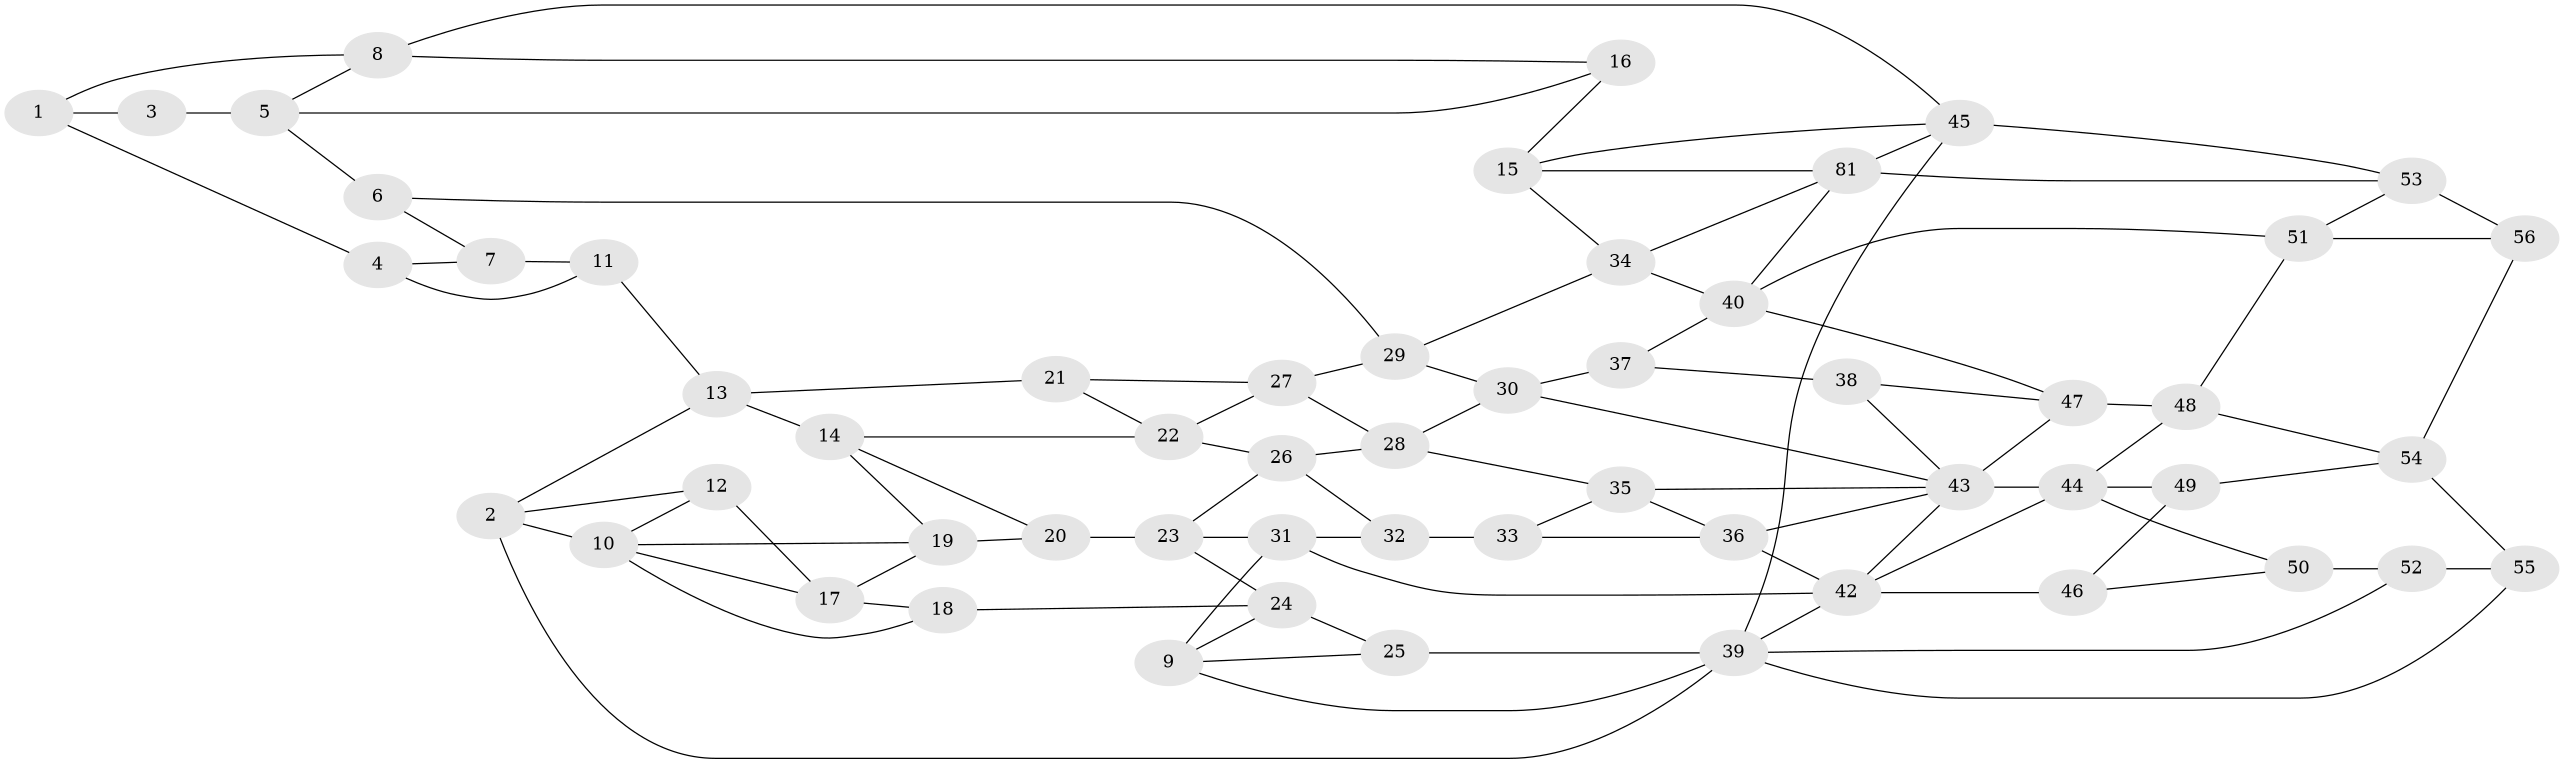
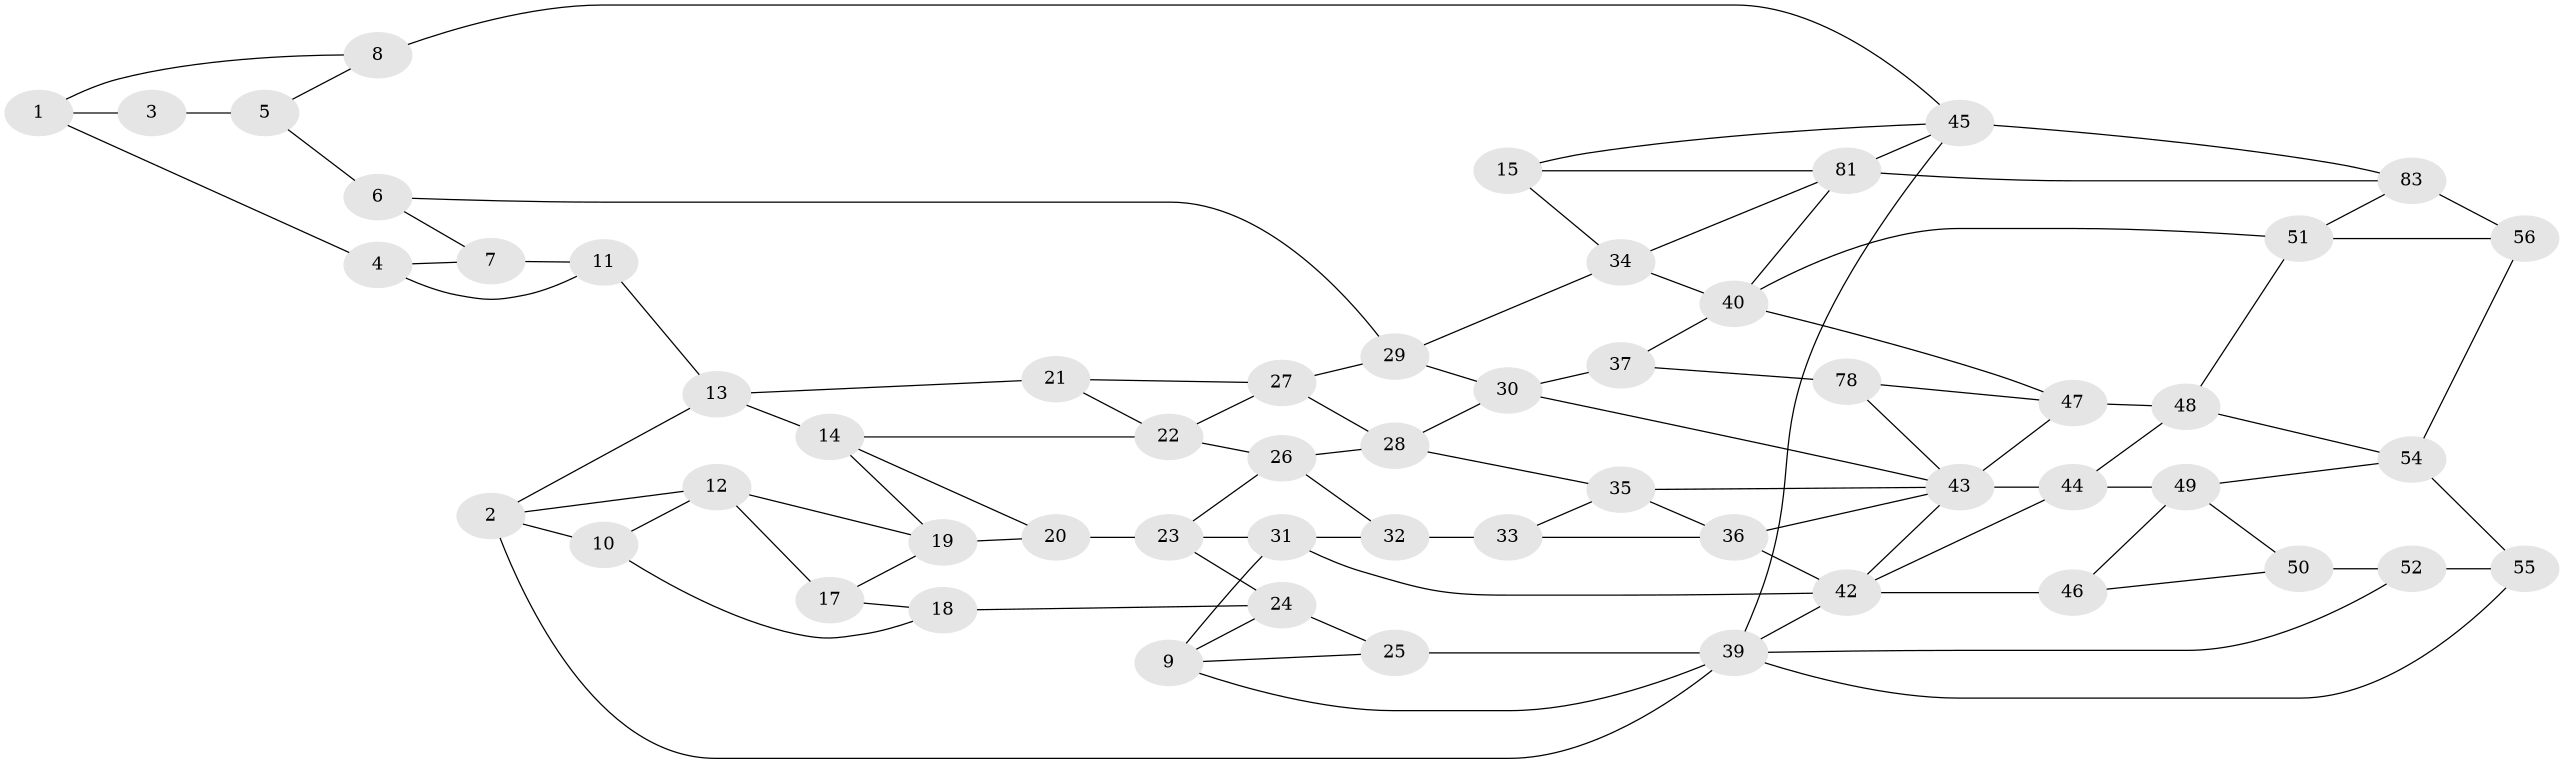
(1621, 63) -> none
(2412, 181) -> (2412, 181)
(1847, 382) -> (1847, 382)
(2183, 532) -> (2242, 528)
(760, 544) -> (830, 515)
(717, 573) -> none
